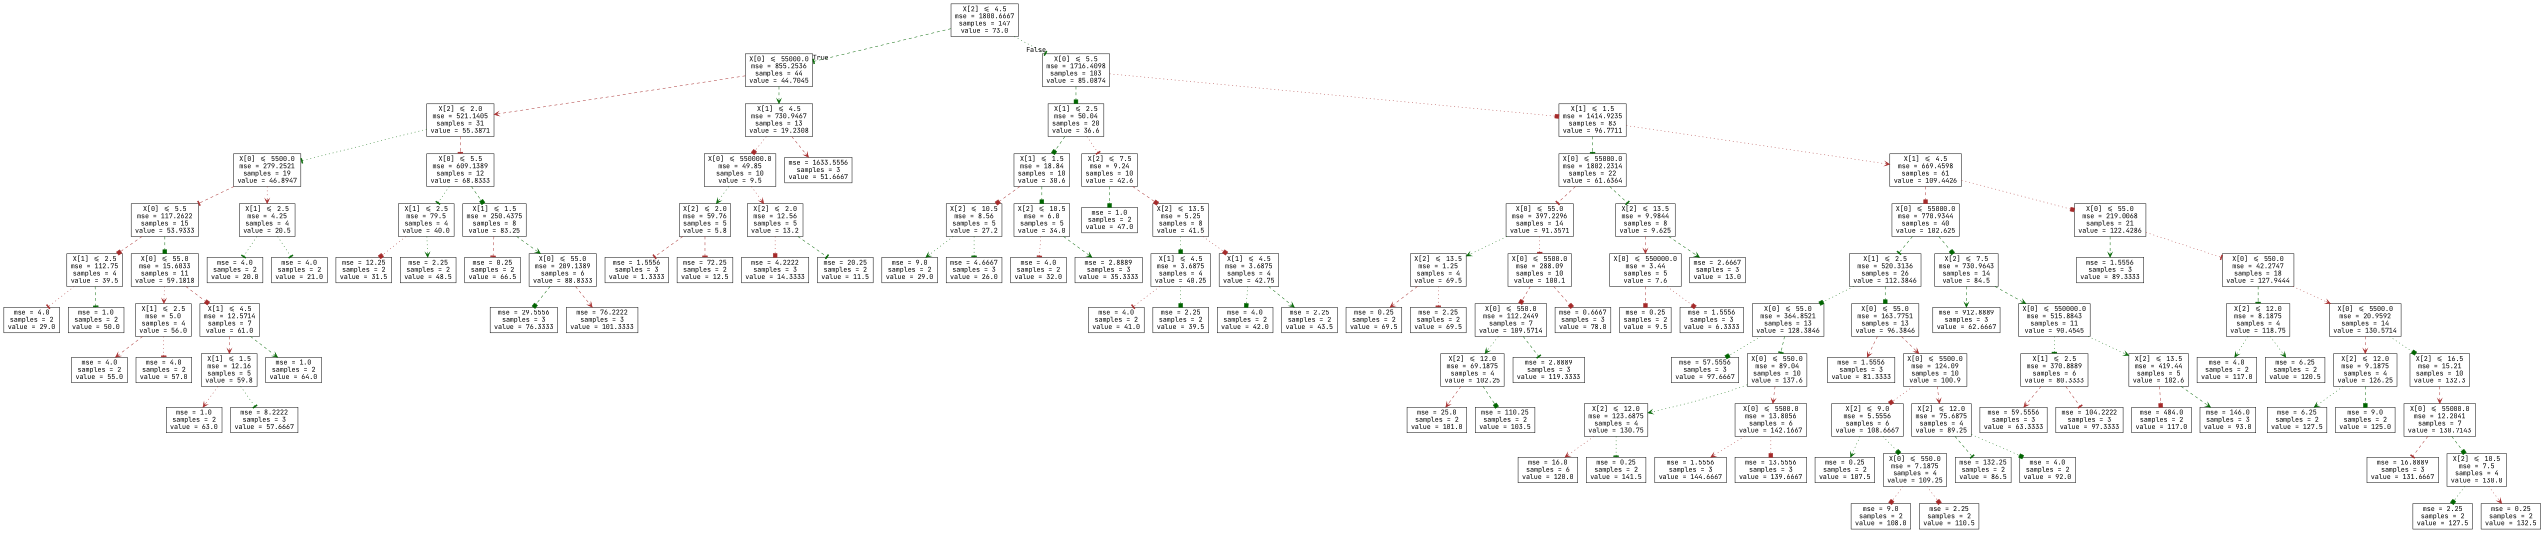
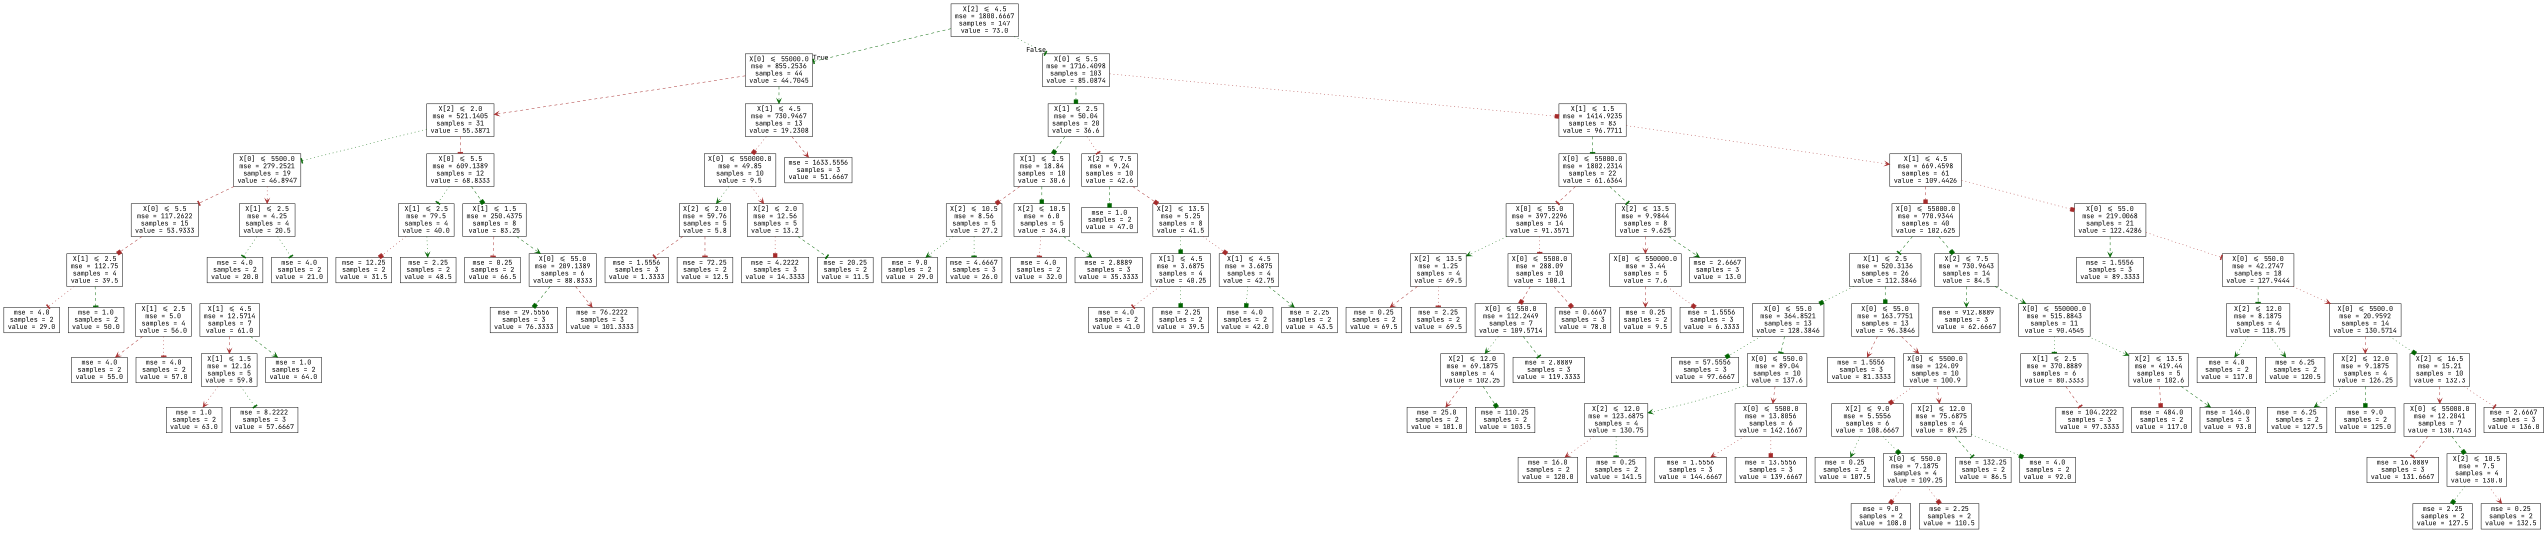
(165, 270) -> none
(1645, 294) -> (1645, 294)
(2014, 420) -> none
none -> (2514, 420)
(1548, 470) -> (1548, 470)
